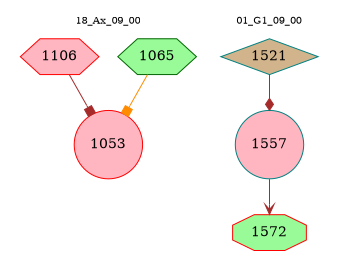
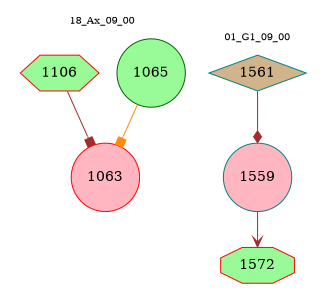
(60, 57) -> (60, 73)
(157, 57) -> (151, 73)
(269, 57) -> (258, 73)
(108, 145) -> (105, 177)
(269, 145) -> (258, 177)
